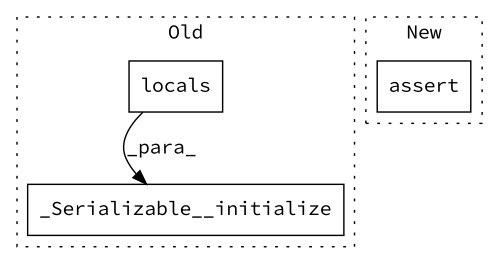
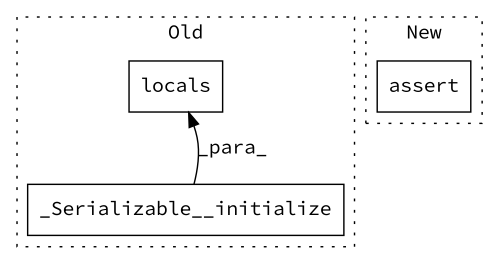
(124, 142) -> (198, 155)
